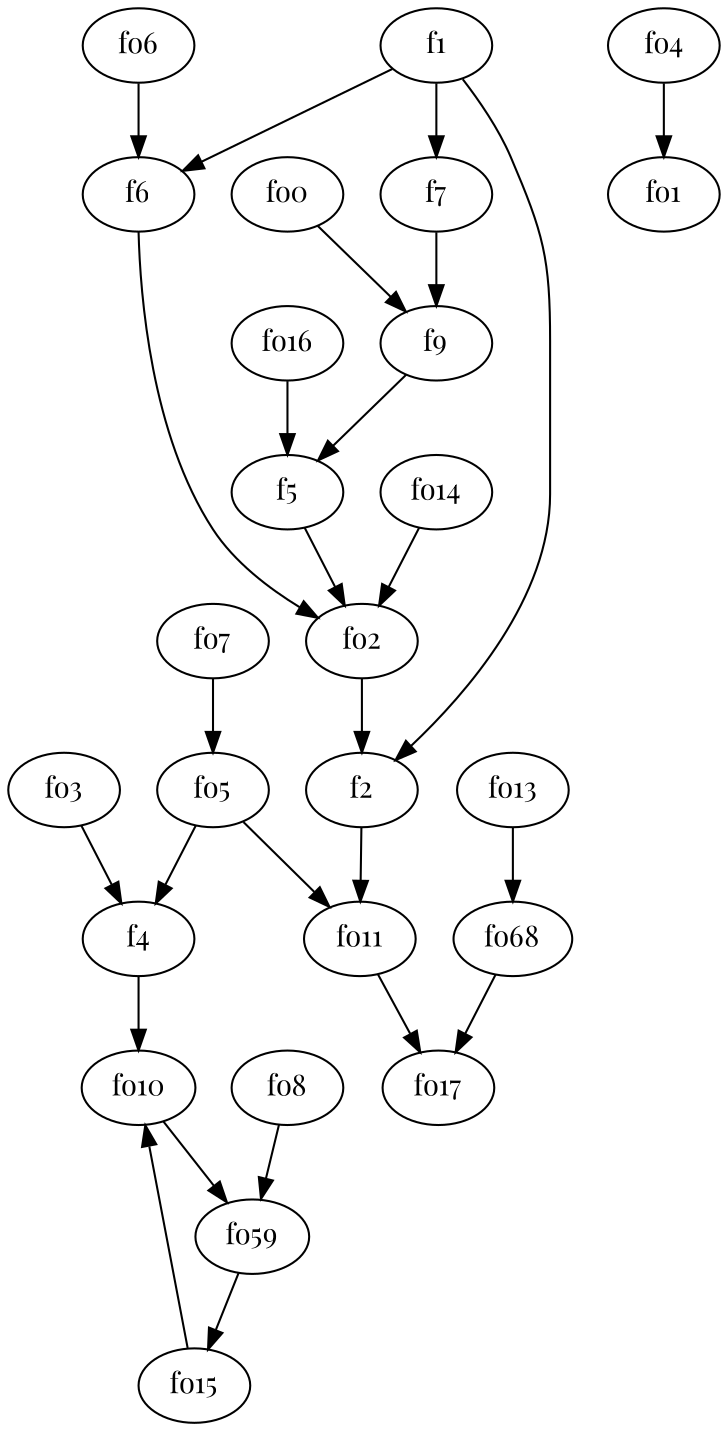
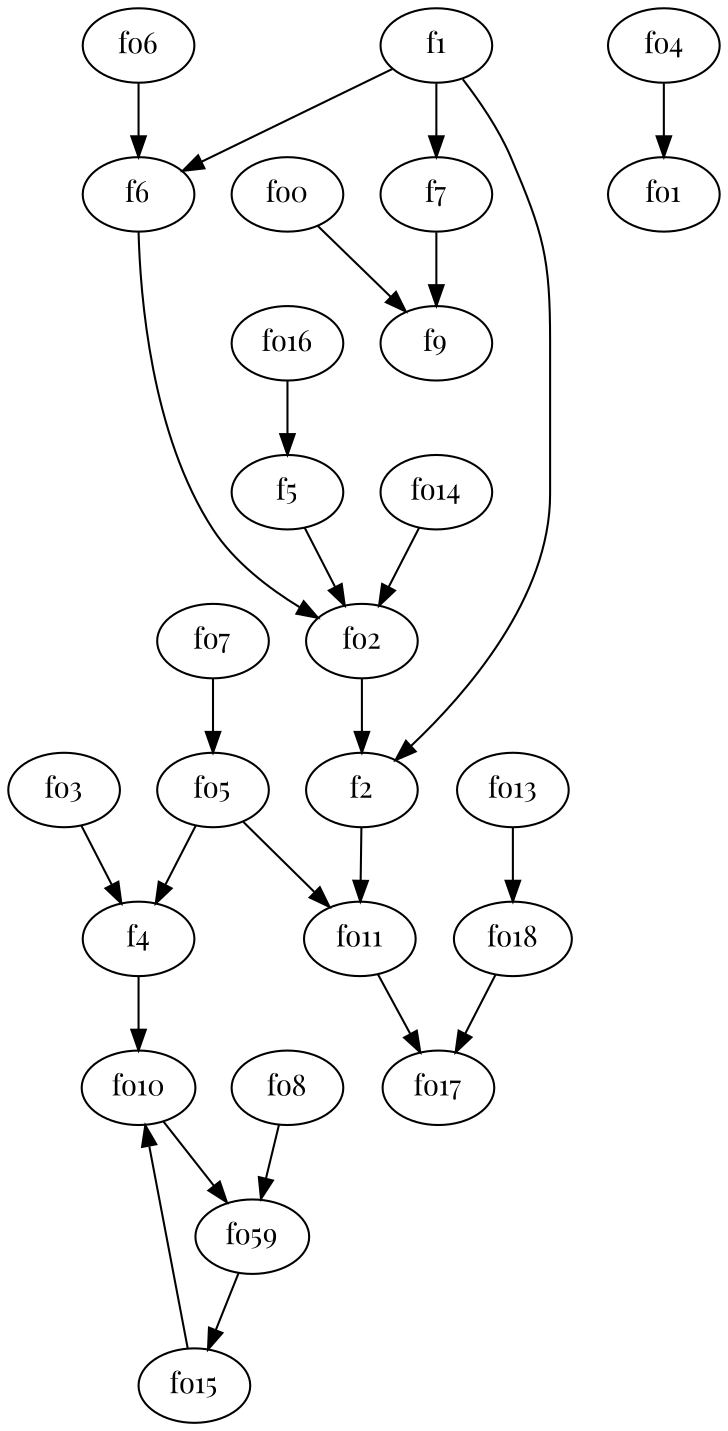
(370, 410) -> none
(513, 939) -> (513, 939)
